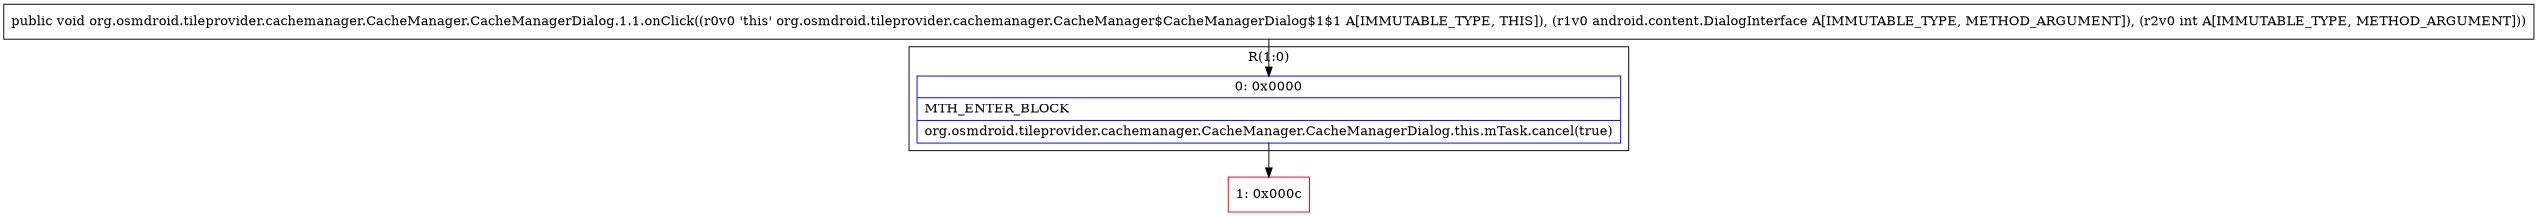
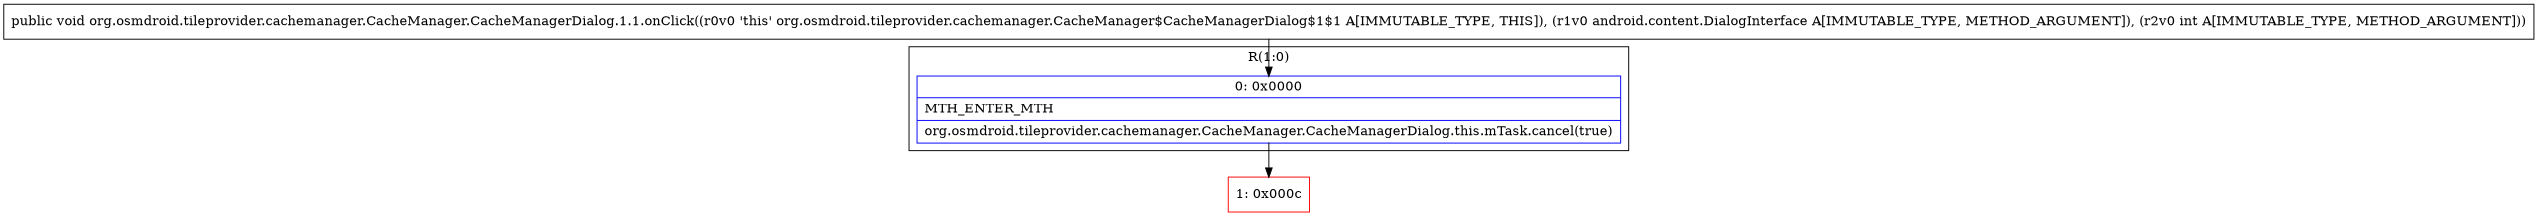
(997, 109) -> (989, 109)
